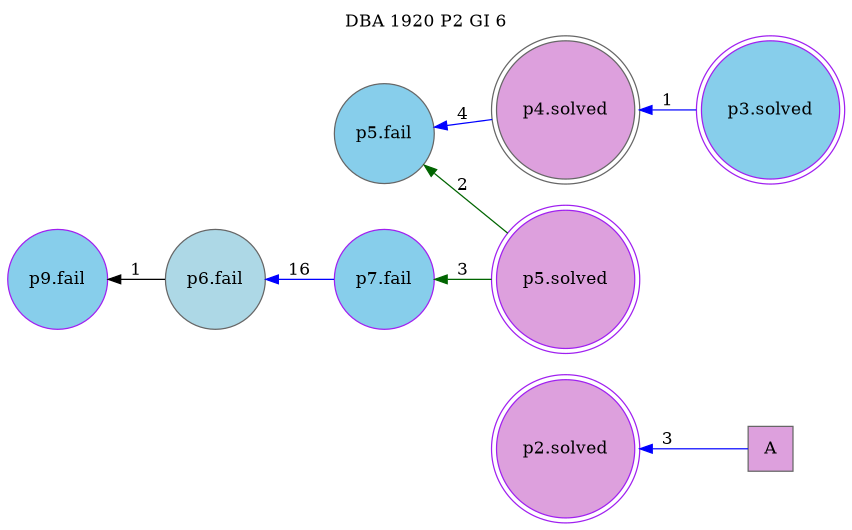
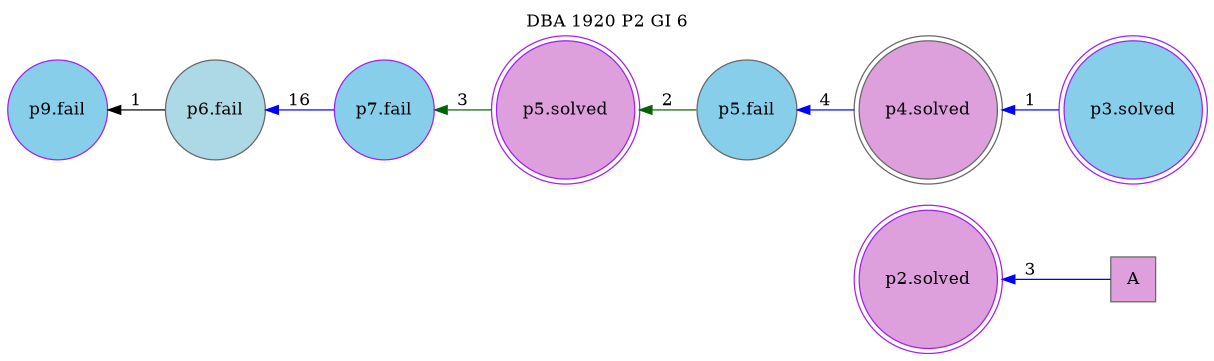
(471, 203) -> (674, 110)
